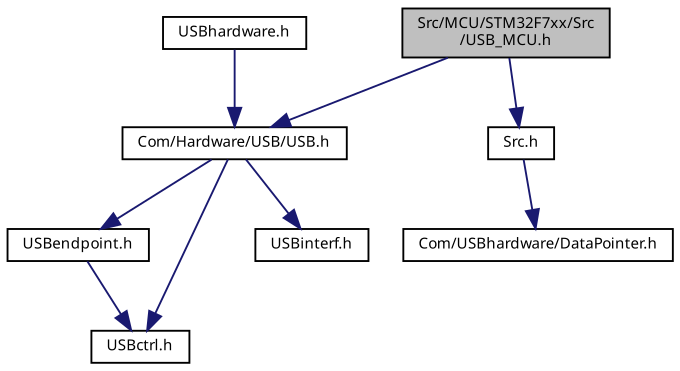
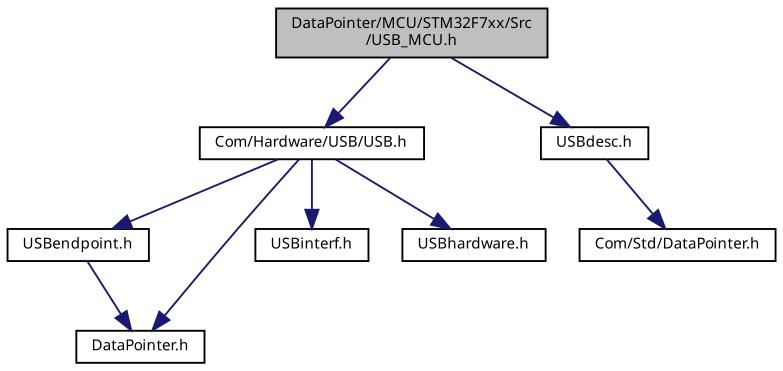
(506, 33) -> (412, 33)
(235, 79) -> (385, 189)
(521, 143) -> (595, 143)
(538, 245) -> (678, 245)
(140, 347) -> (140, 347)
